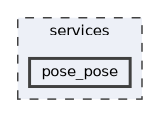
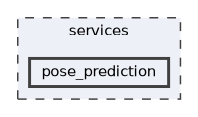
(80, 72) -> (99, 72)
